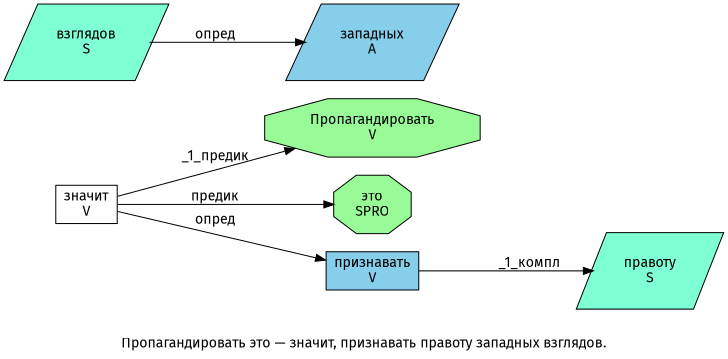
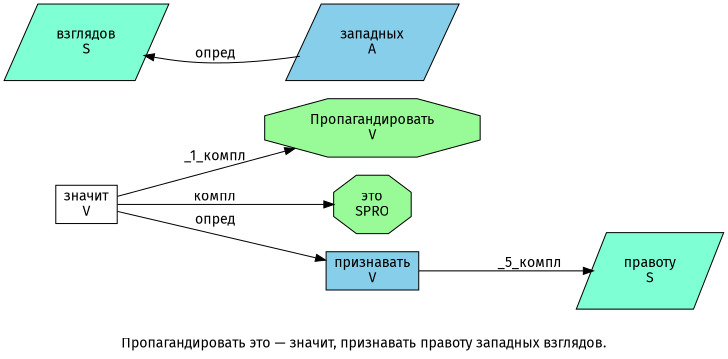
(222, 42) -> (227, 63)
(215, 157) -> (215, 157)
(215, 197) -> (215, 197)
(530, 263) -> (530, 263)
